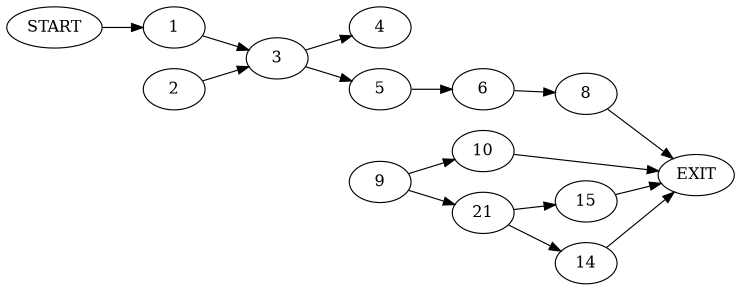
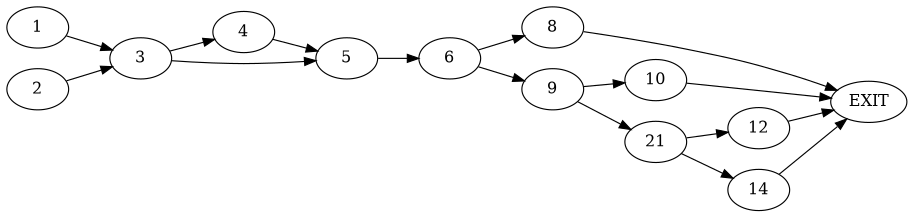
(54, 27) -> none
none -> (290, 44)
none -> (496, 72)
(586, 201) -> (759, 128)
